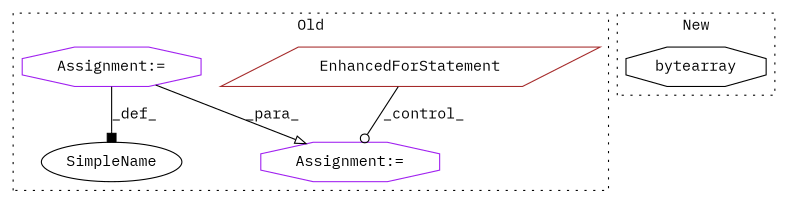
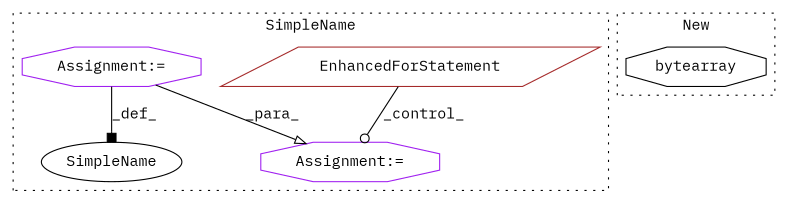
(311, 26) -> (311, 26)
